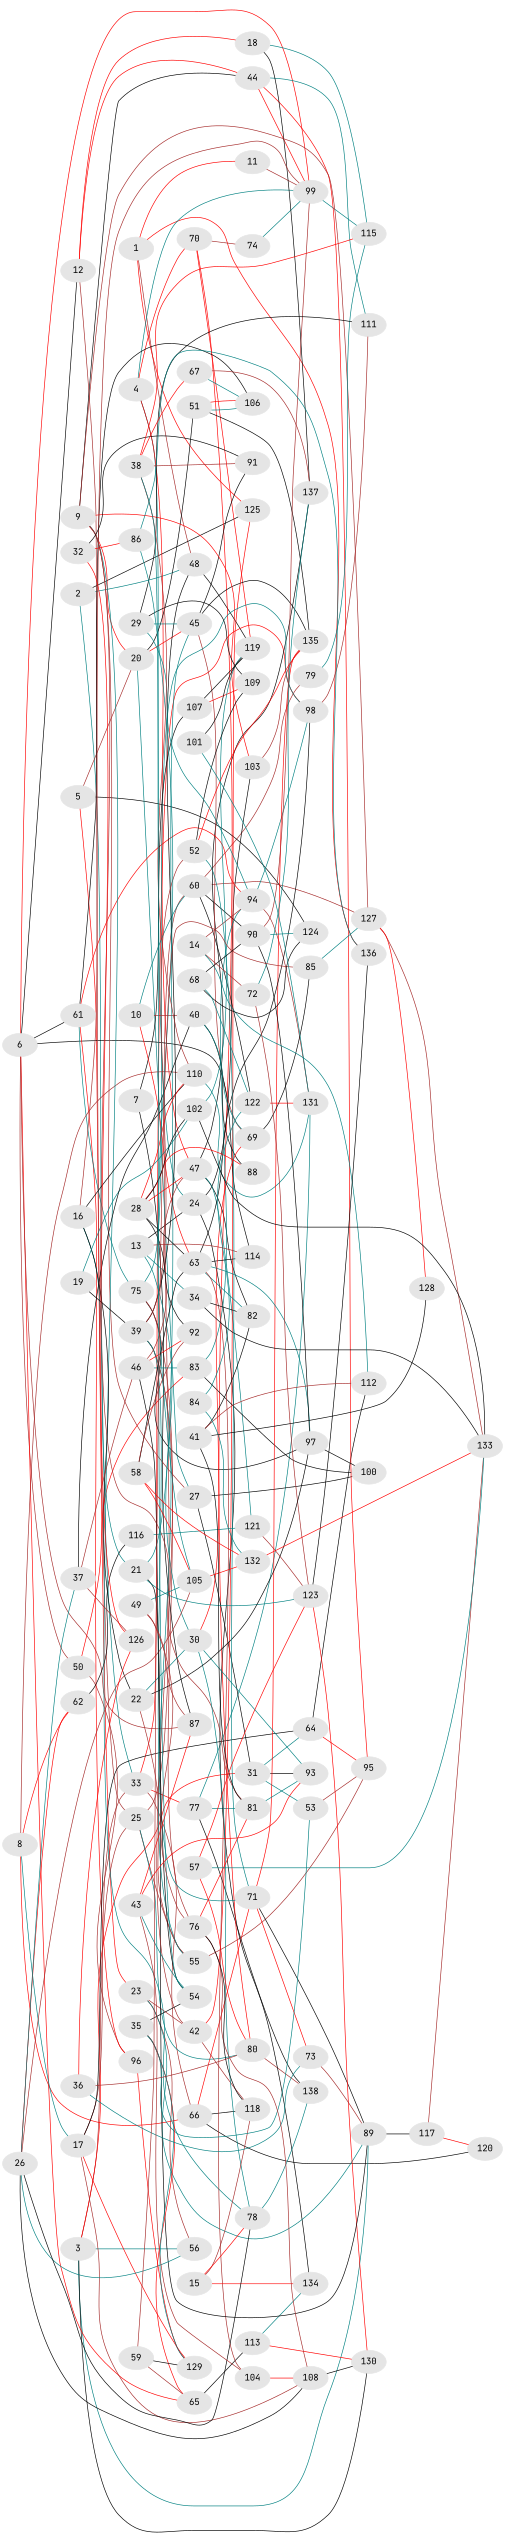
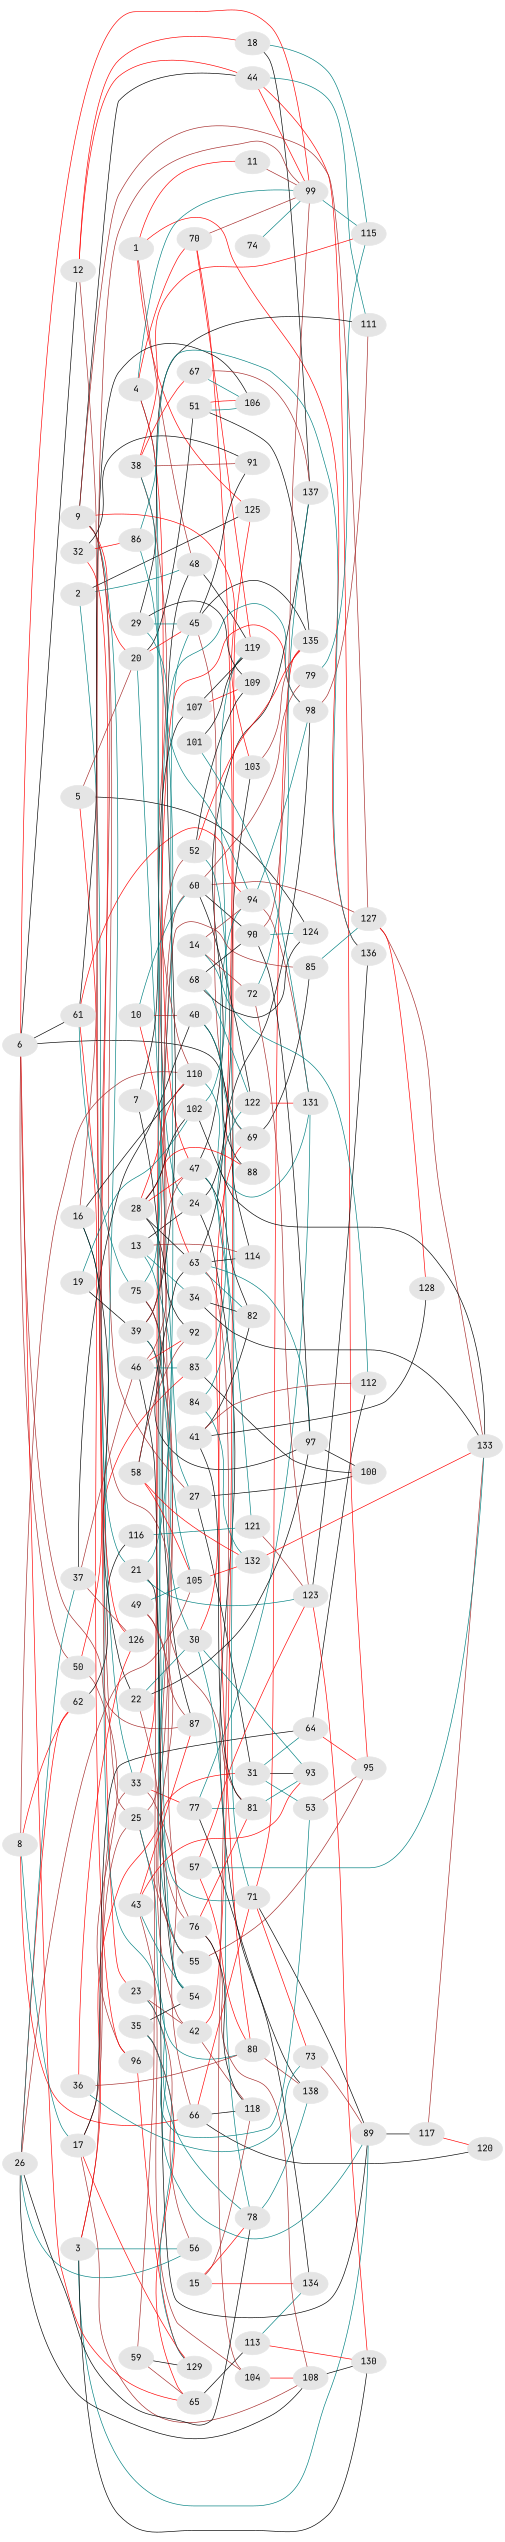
(223, 243) -> (253, 215)
